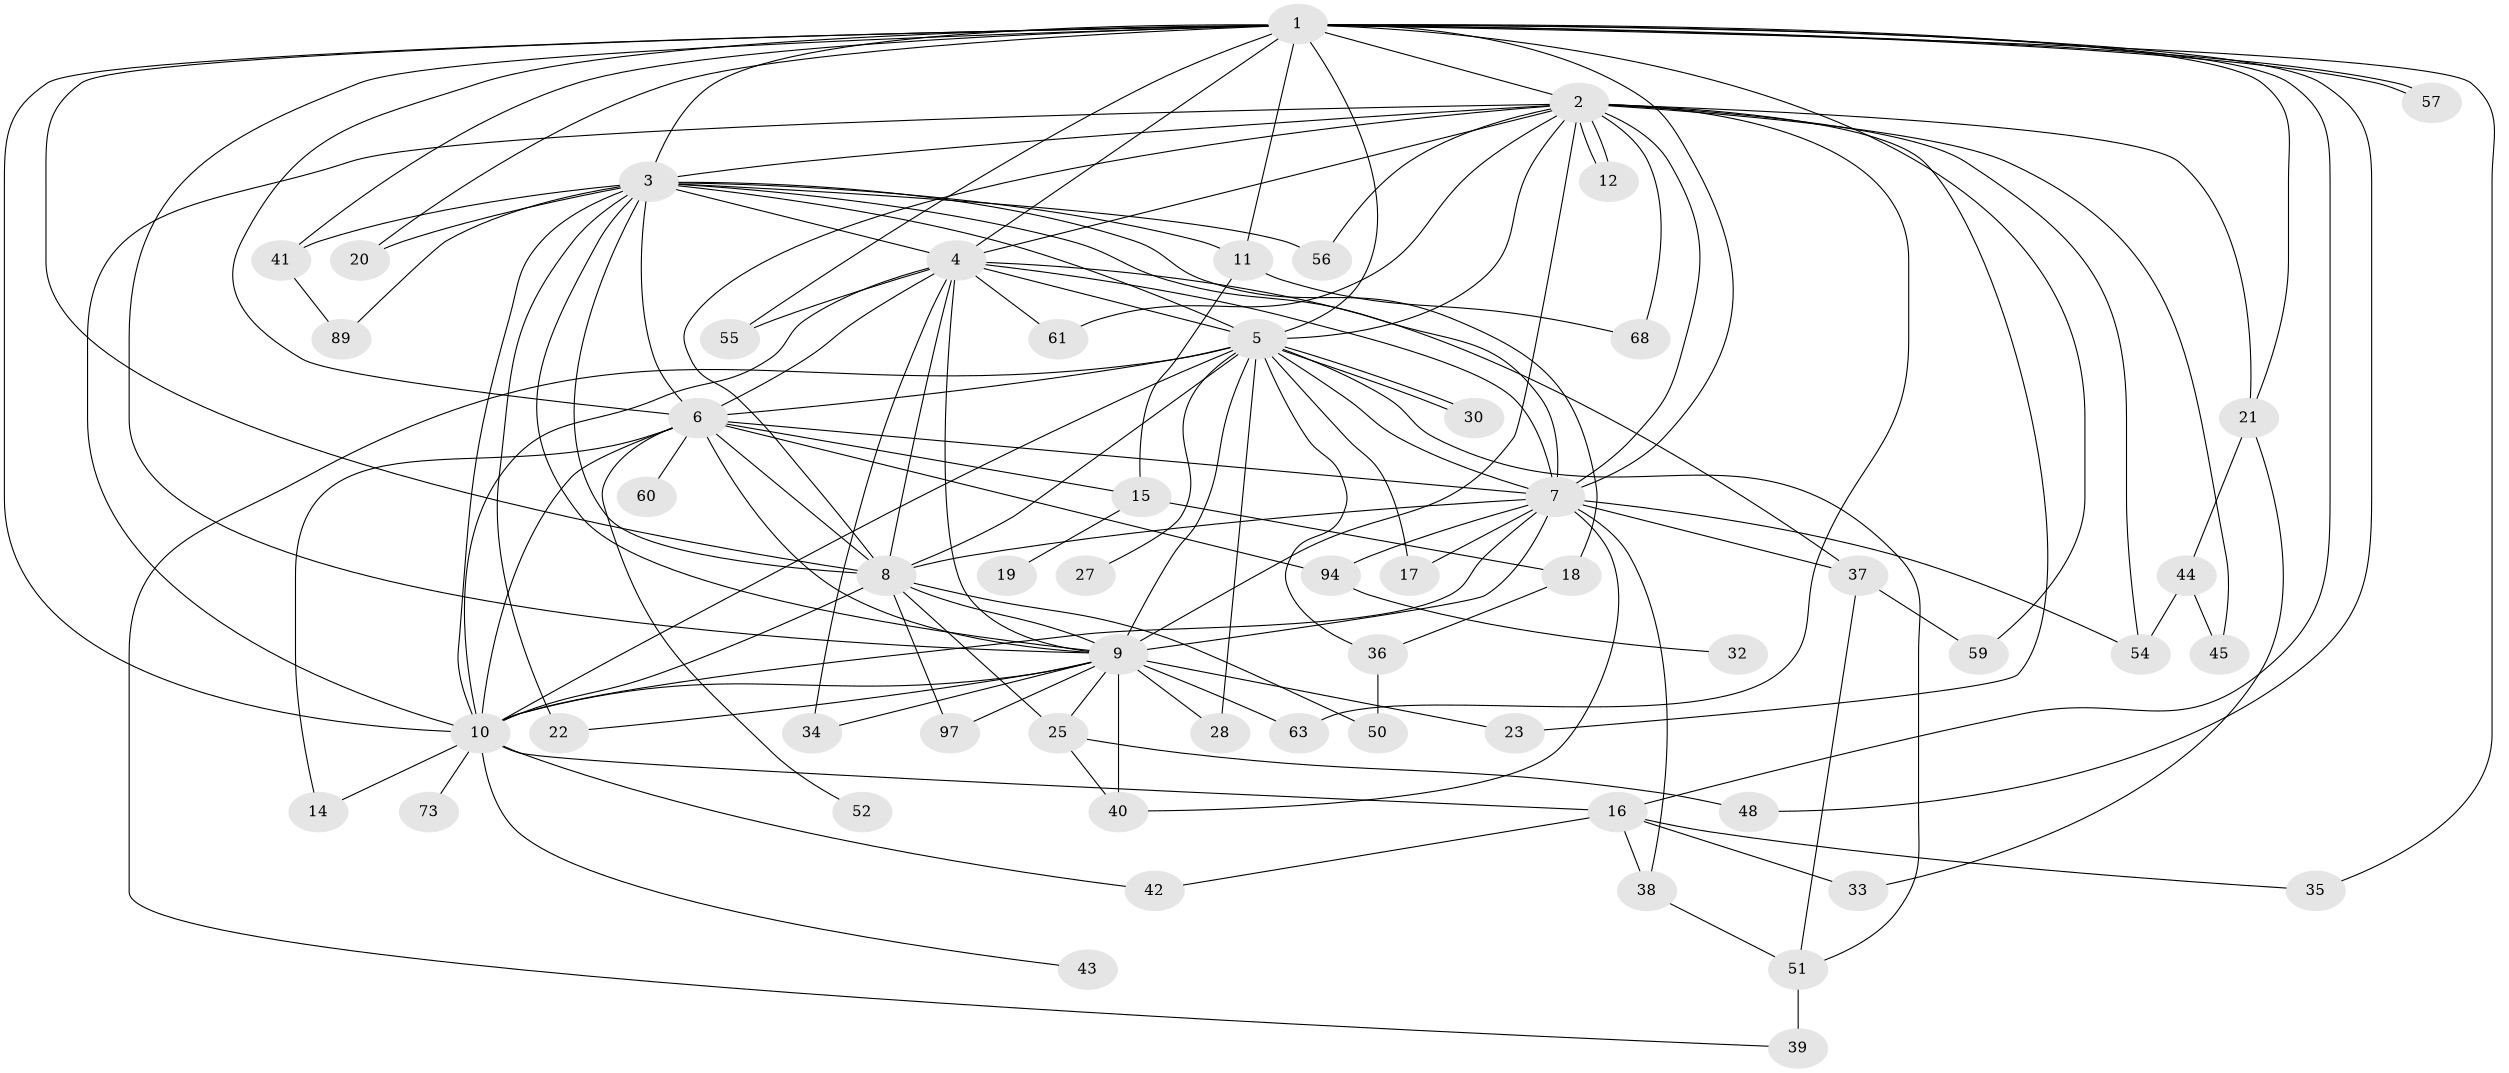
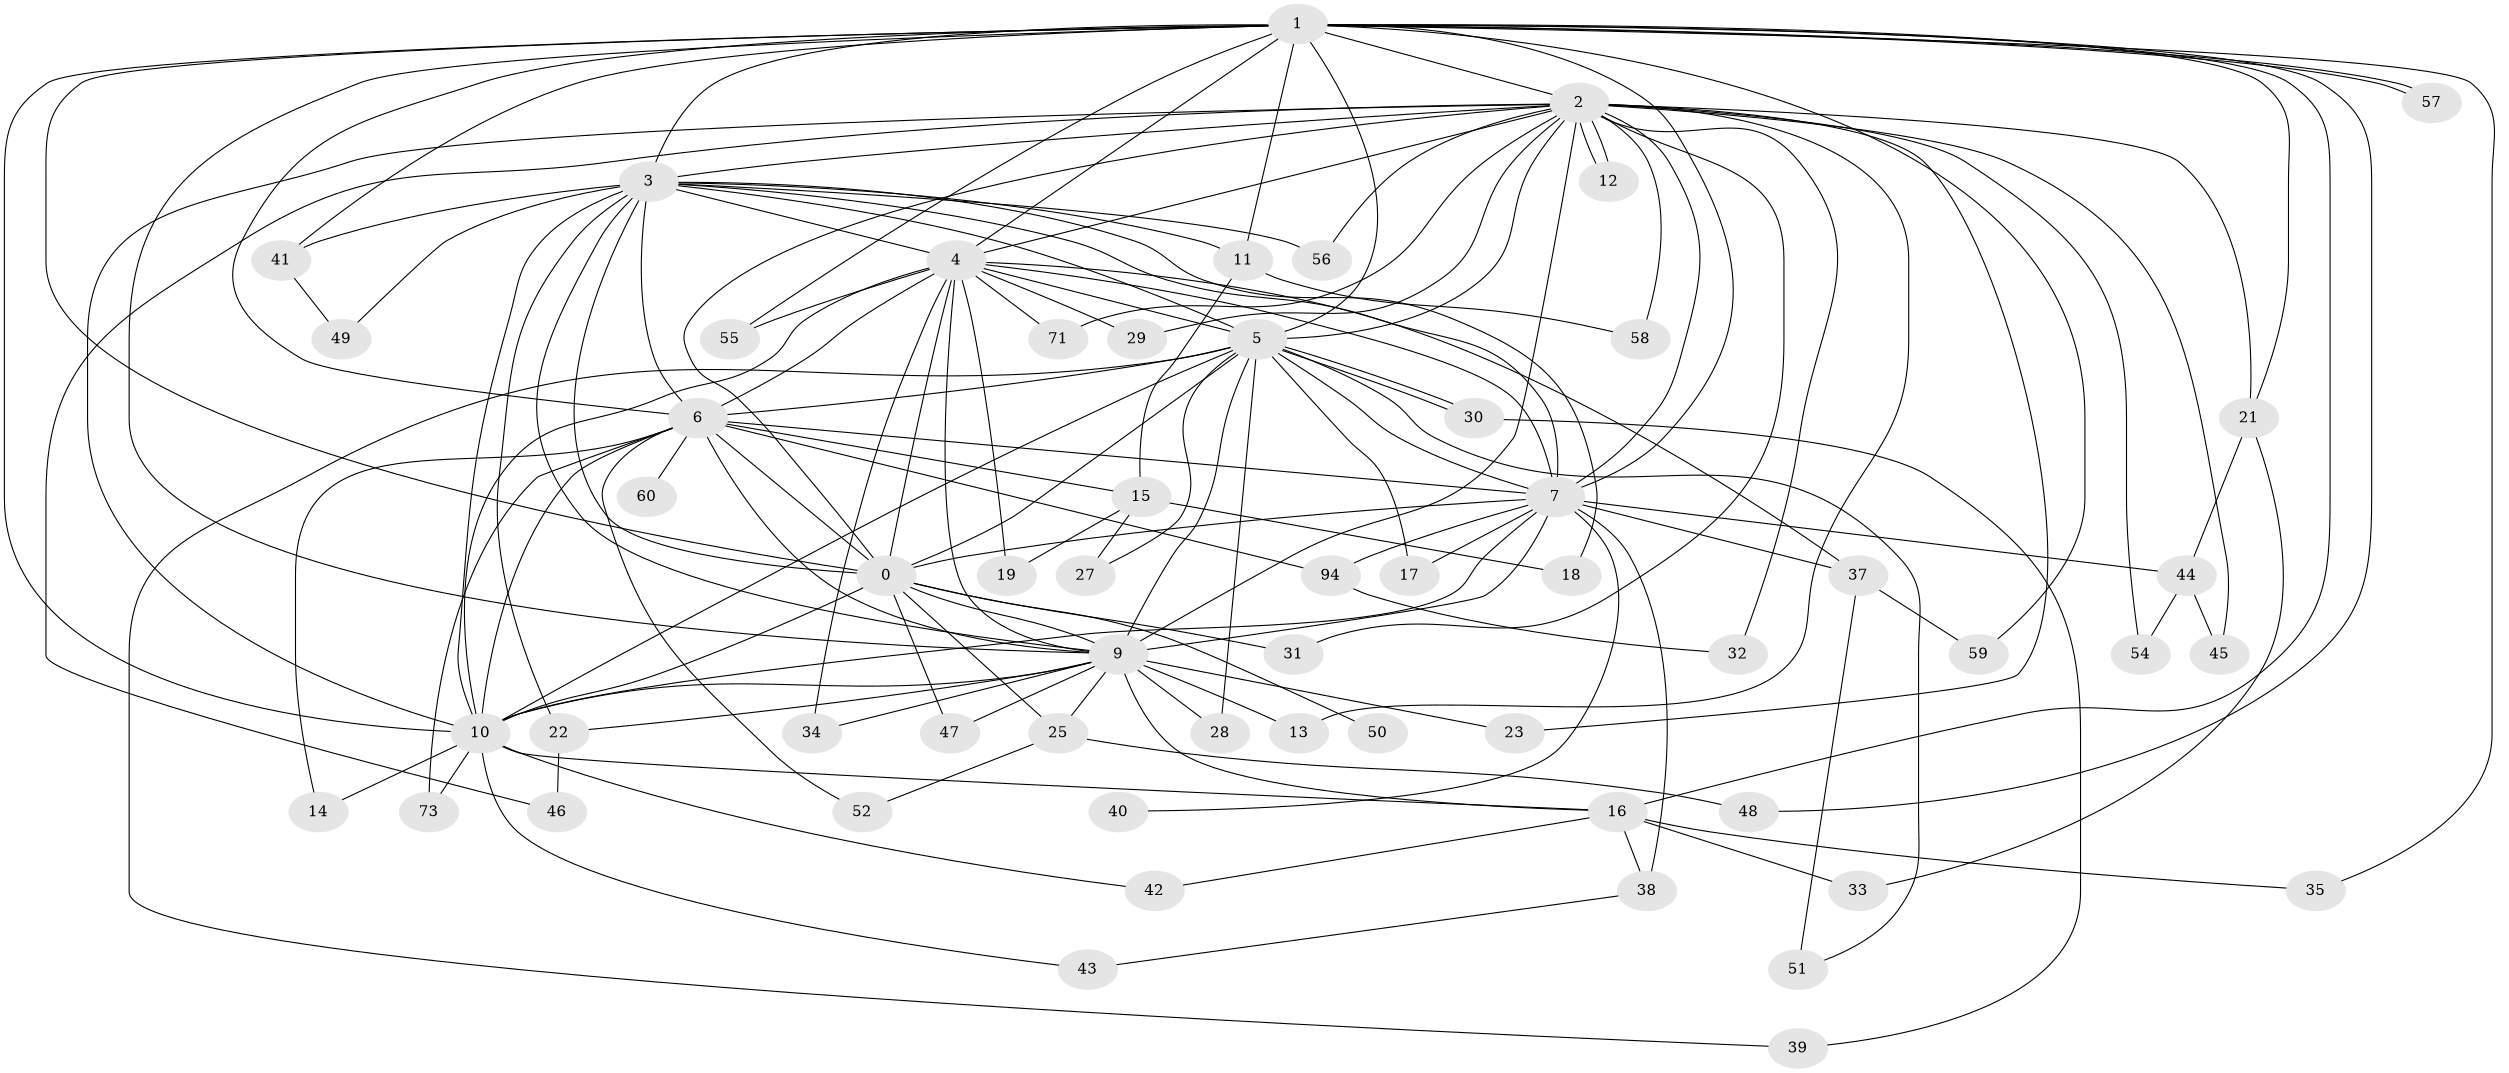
(360, 260) -> none
none -> (1834, 294)
(341, 339) -> (341, 339)
(1058, 339) -> (1058, 339)
none -> (1137, 339)
(1641, 339) -> (1641, 339)
none -> (988, 417)
none -> (1108, 544)
(1858, 546) -> (1857, 535)
none -> (480, 557)
(886, 576) -> (886, 576)
none -> (1294, 654)
(1378, 654) -> none
(950, 733) -> (950, 733)
(1119, 733) -> (1333, 791)
(1299, 733) -> (1299, 733)
(1088, 773) -> (960, 773)
none -> (557, 812)
(1723, 930) -> (1367, 930)
(1798, 1009) -> (2057, 603)
